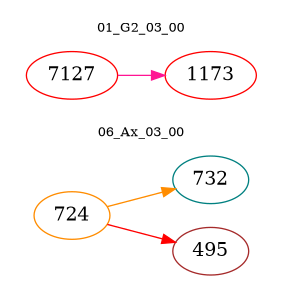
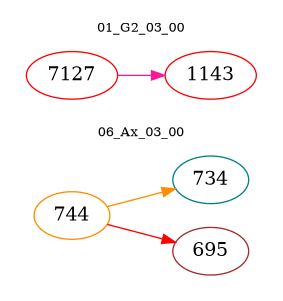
(211, 75) -> (211, 75)
(211, 180) -> (211, 180)
(72, 216) -> (72, 216)
(211, 251) -> (211, 251)
